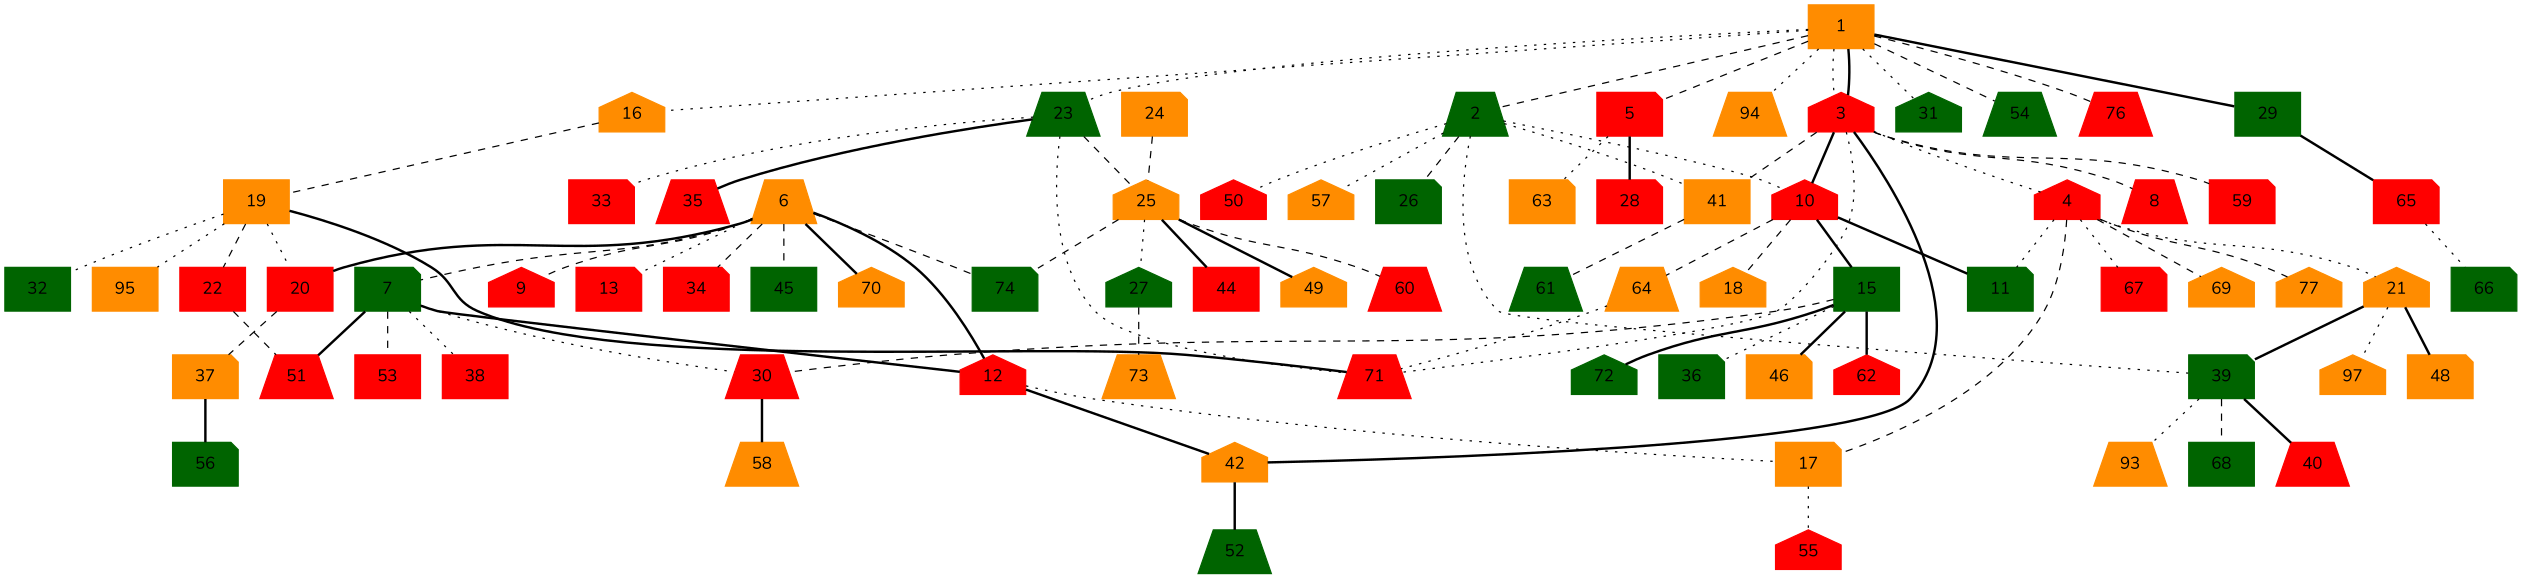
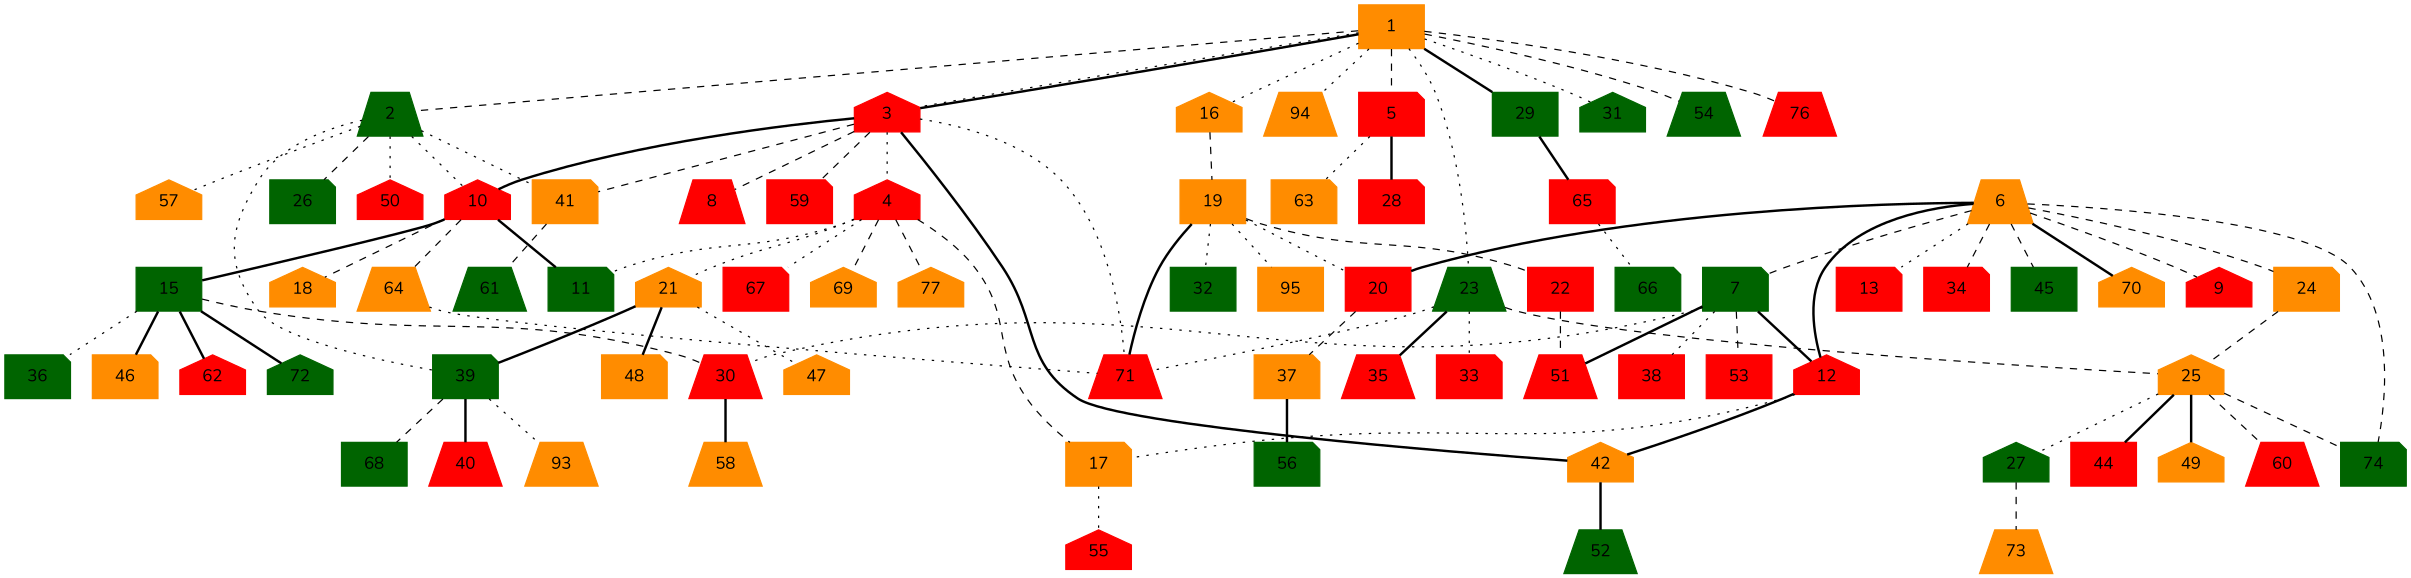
(1717, 202) -> (565, 202)
none -> (2152, 235)
(2353, 377) -> (817, 377)
